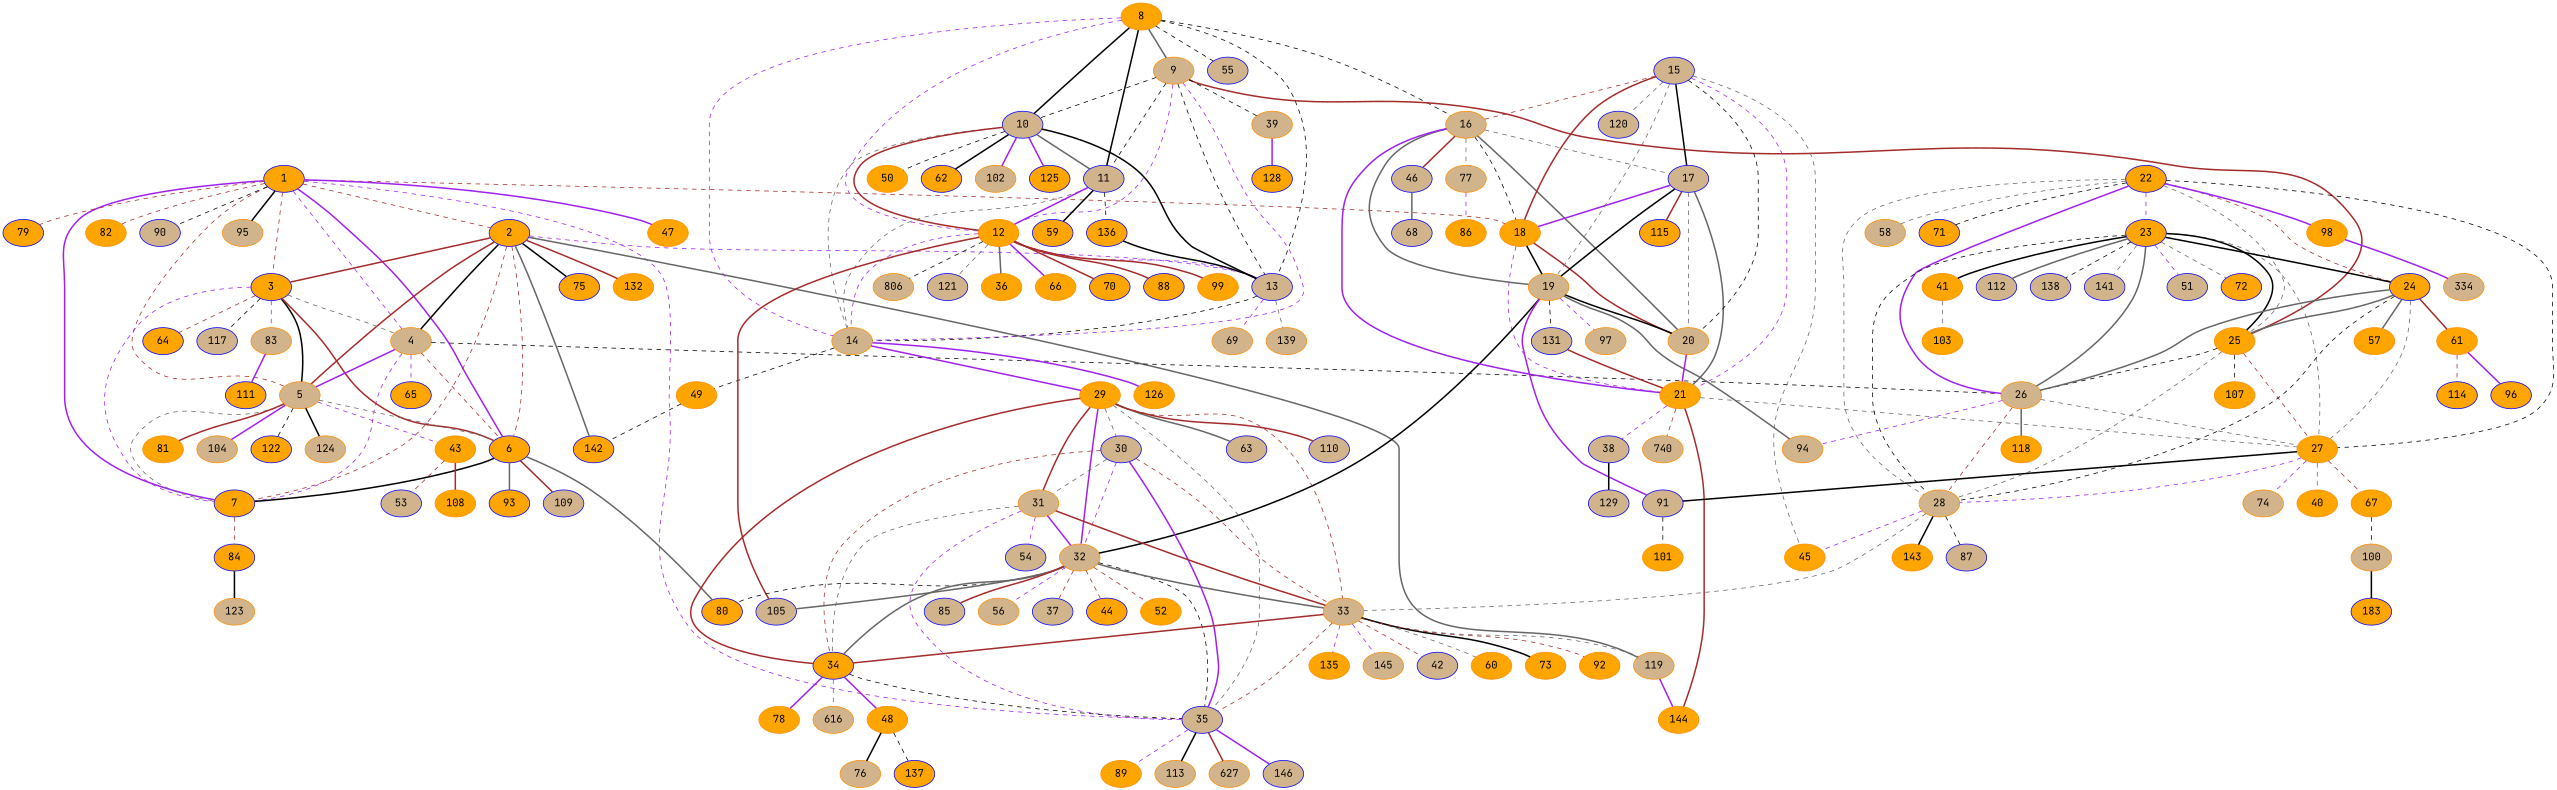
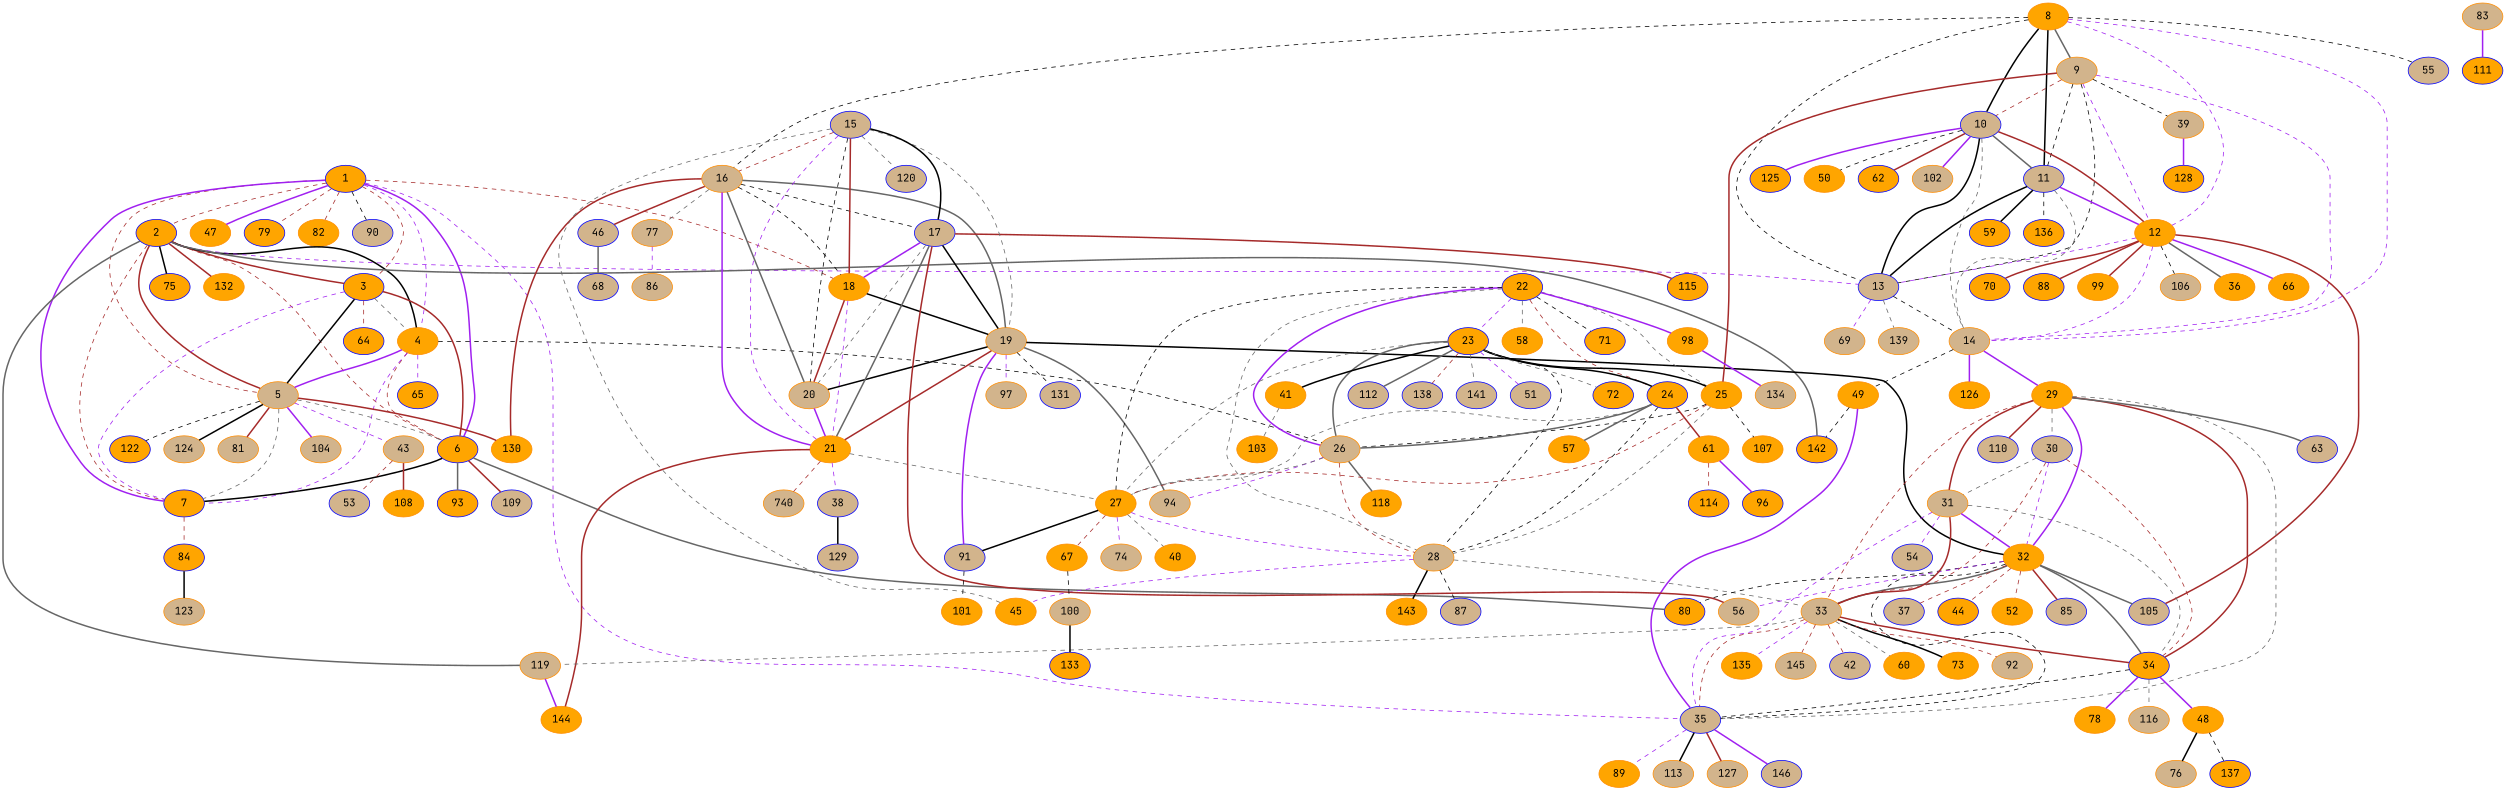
(1098, 98) -> (2029, 98)
(982, 152) -> (1930, 152)
(1577, 152) -> (828, 206)
(243, 233) -> none
(1466, 233) -> (652, 287)
(1885, 233) -> (1522, 341)
(1173, 256) -> (1954, 225)
(2098, 260) -> (1445, 368)
(893, 287) -> (2181, 287)
(948, 287) -> none
(2464, 287) -> (1776, 395)
(271, 314) -> none
(2322, 314) -> none
(217, 341) -> none
(411, 341) -> (418, 341)
(1615, 370) -> (918, 395)
(163, 449) -> (238, 449)
(455, 449) -> (403, 449)
none -> (512, 449)
(1080, 558) -> (2023, 558)
none -> (939, 571)
(1197, 578) -> (1724, 548)
(2371, 612) -> (1070, 666)
(1363, 639) -> (1809, 639)
(1600, 666) -> (2012, 666)
(833, 720) -> (2149, 720)
(1229, 774) -> (1727, 774)
